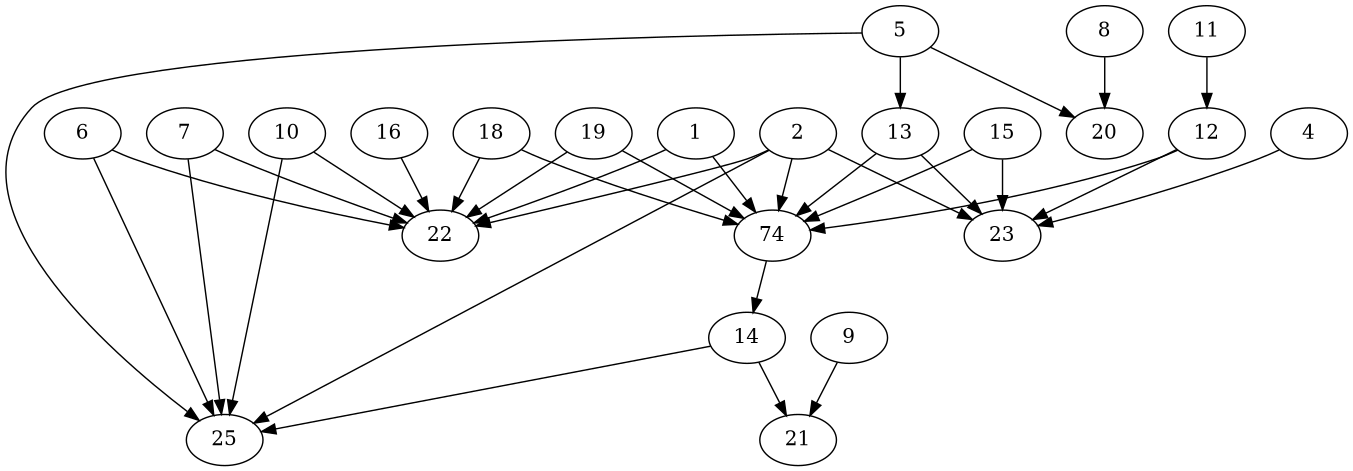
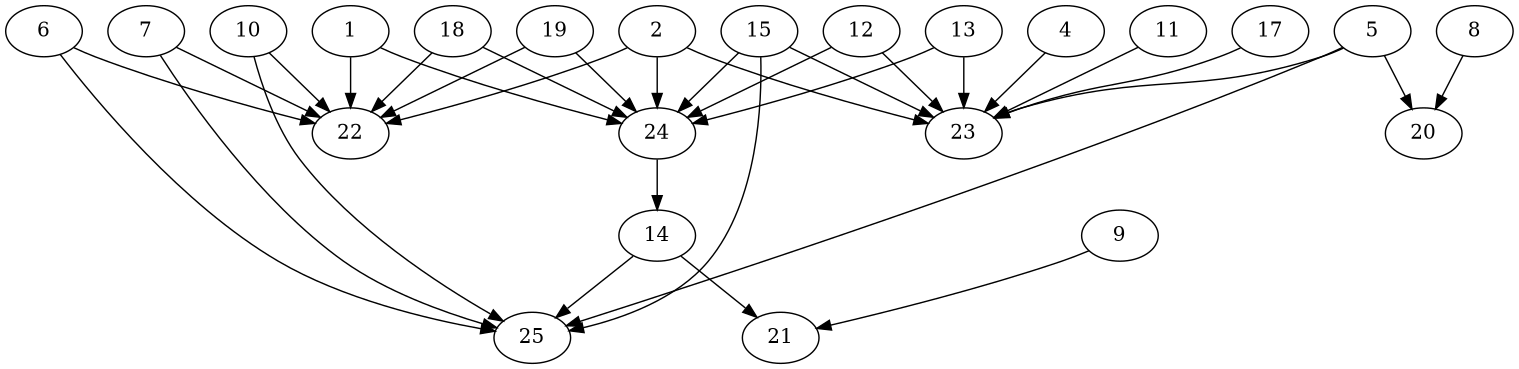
none -> (1270, 31)
(900, 75) -> (1177, 83)
(1207, 75) -> (1073, 79)
(389, 133) -> none
(773, 236) -> (657, 133)
(518, 283) -> (728, 232)
